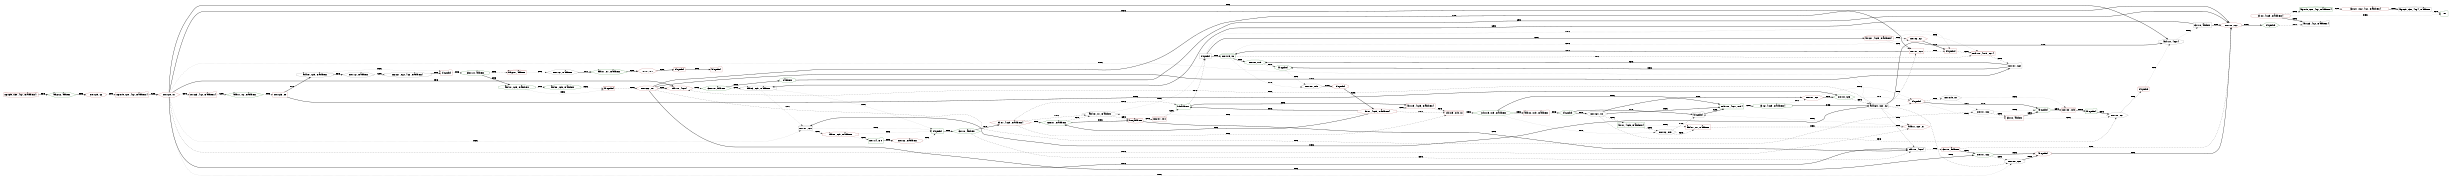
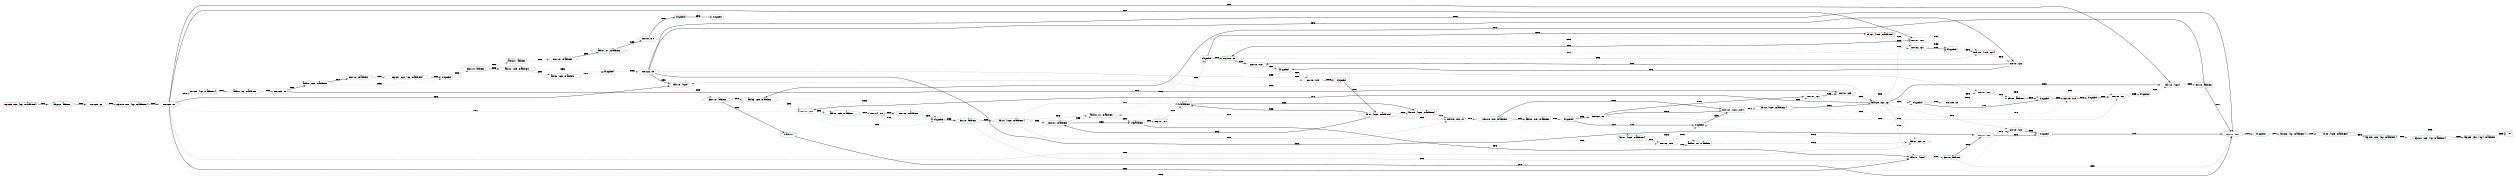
(2291, 20) -> (2311, 134)
(1022, 63) -> none
(647, 71) -> (648, 39)
